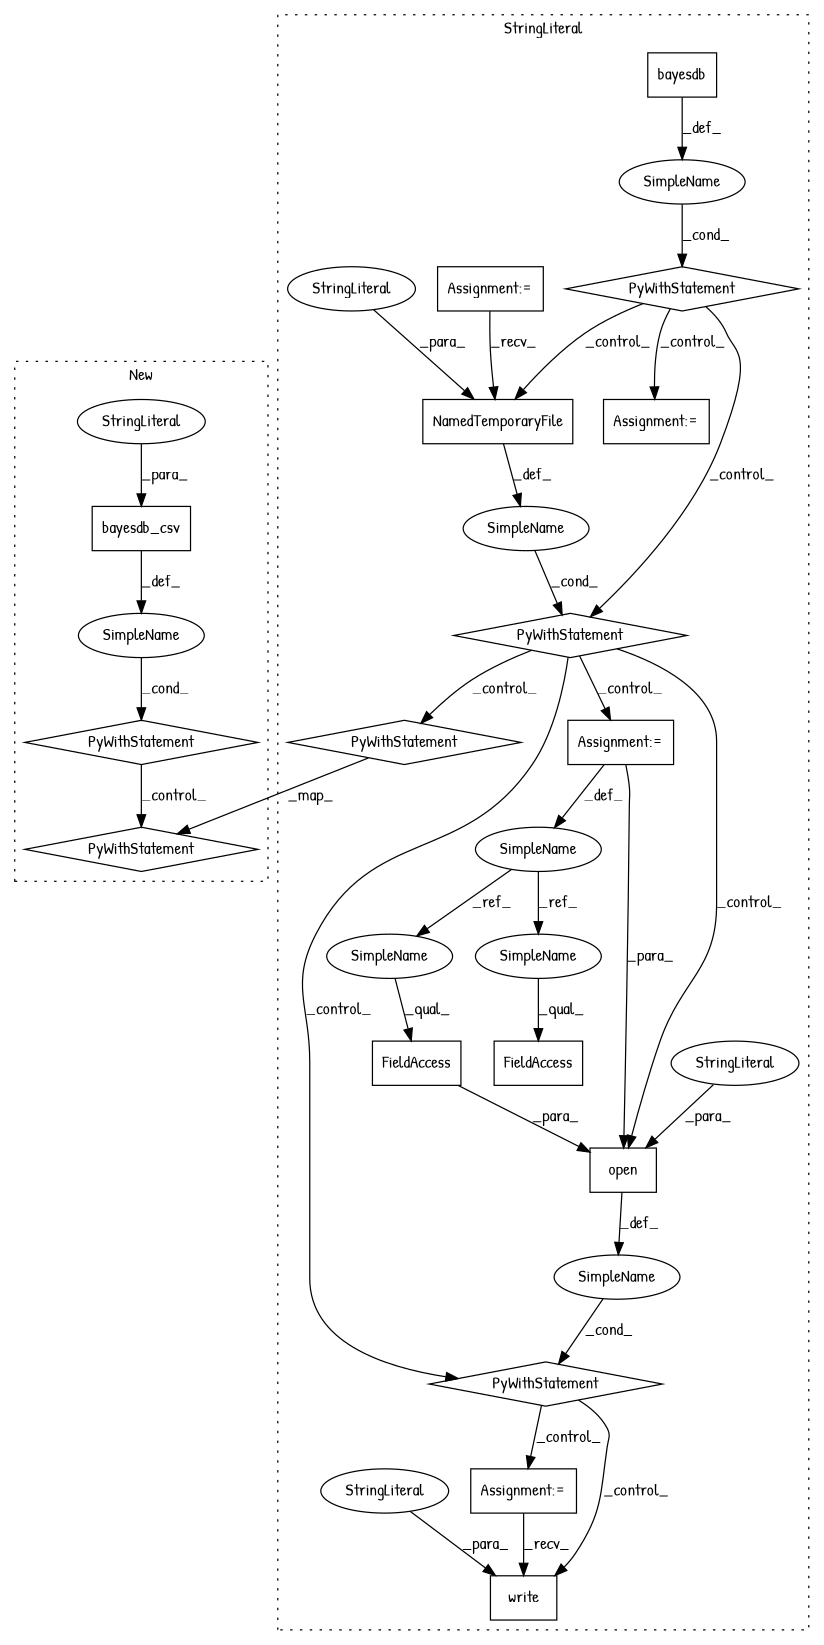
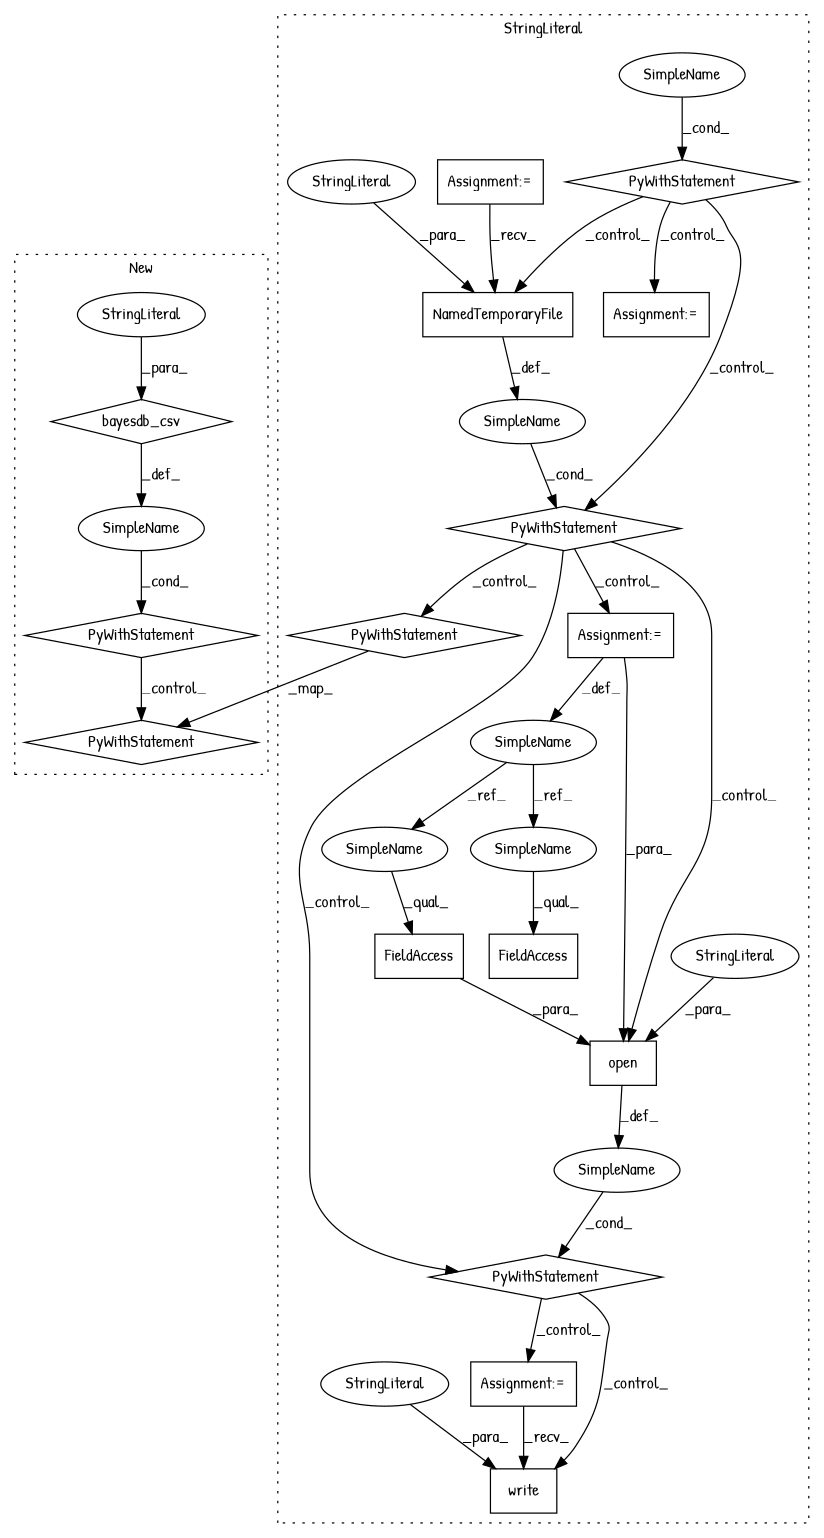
(682, 75) -> none
(141, 529) -> (141, 422)
